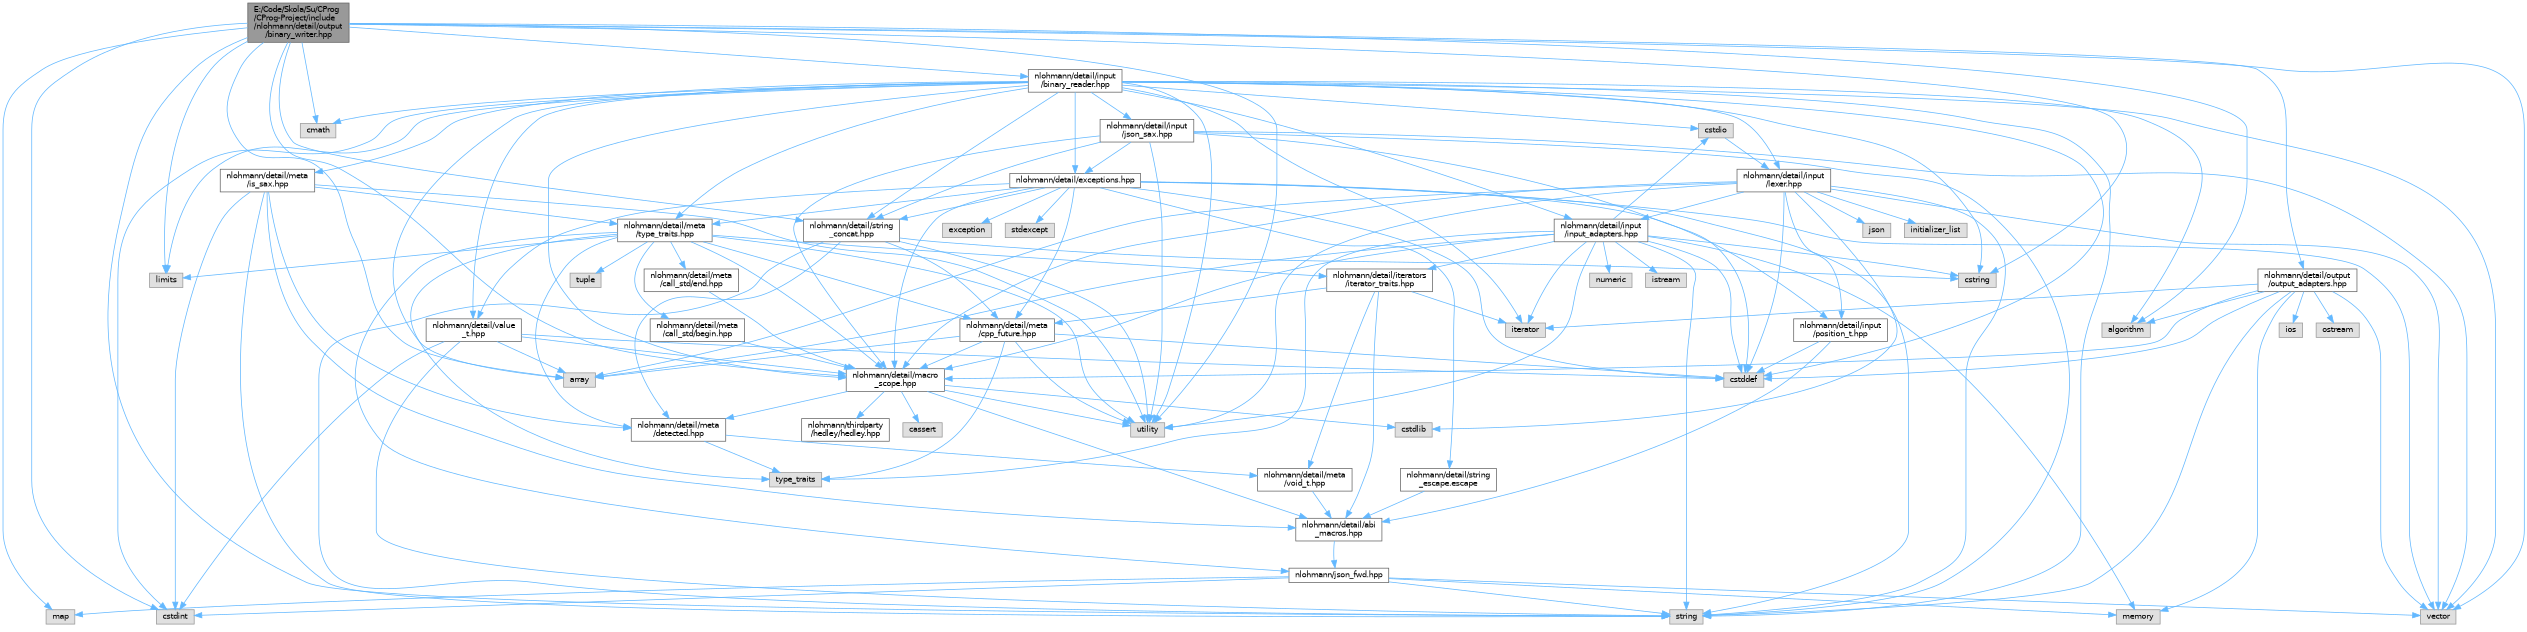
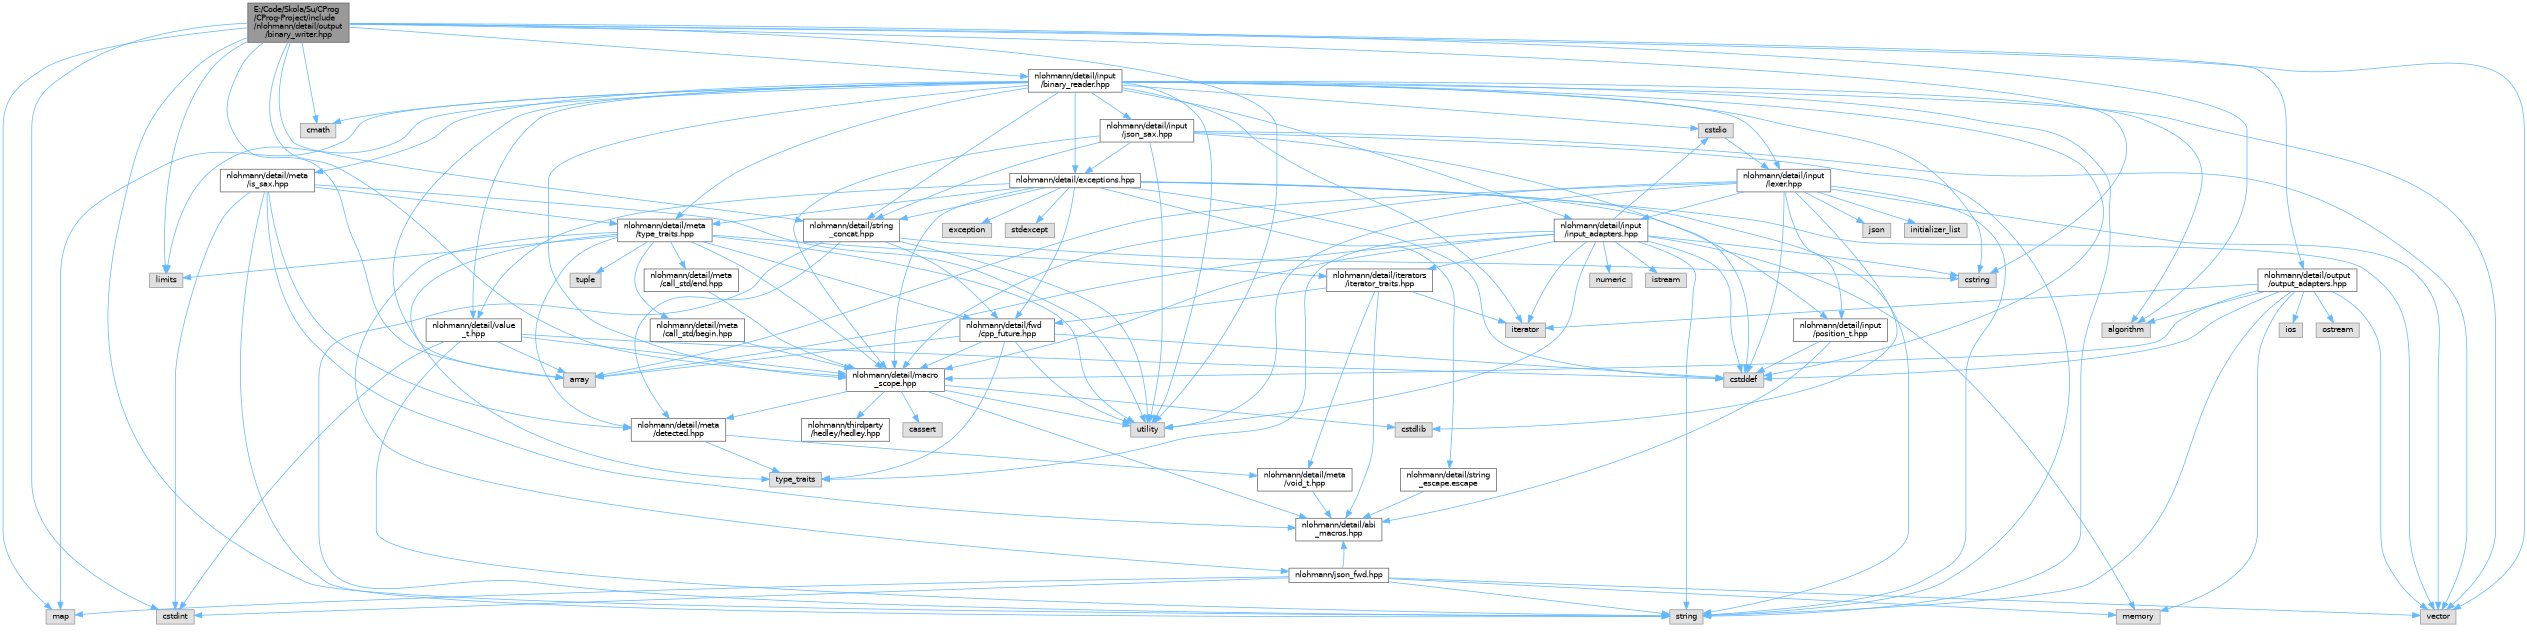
(371, 140) -> (353, 134)
(1007, 330) -> (1007, 330)
(1334, 551) -> (1344, 558)
